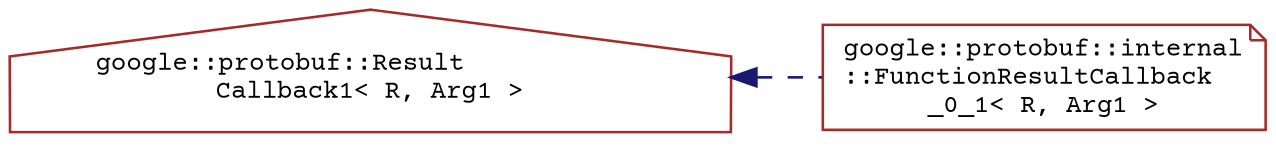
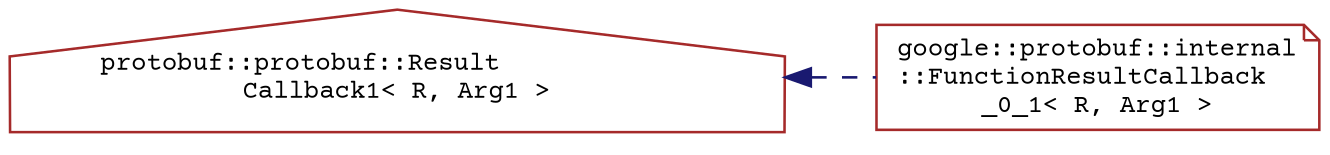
(370, 77) -> (397, 77)
